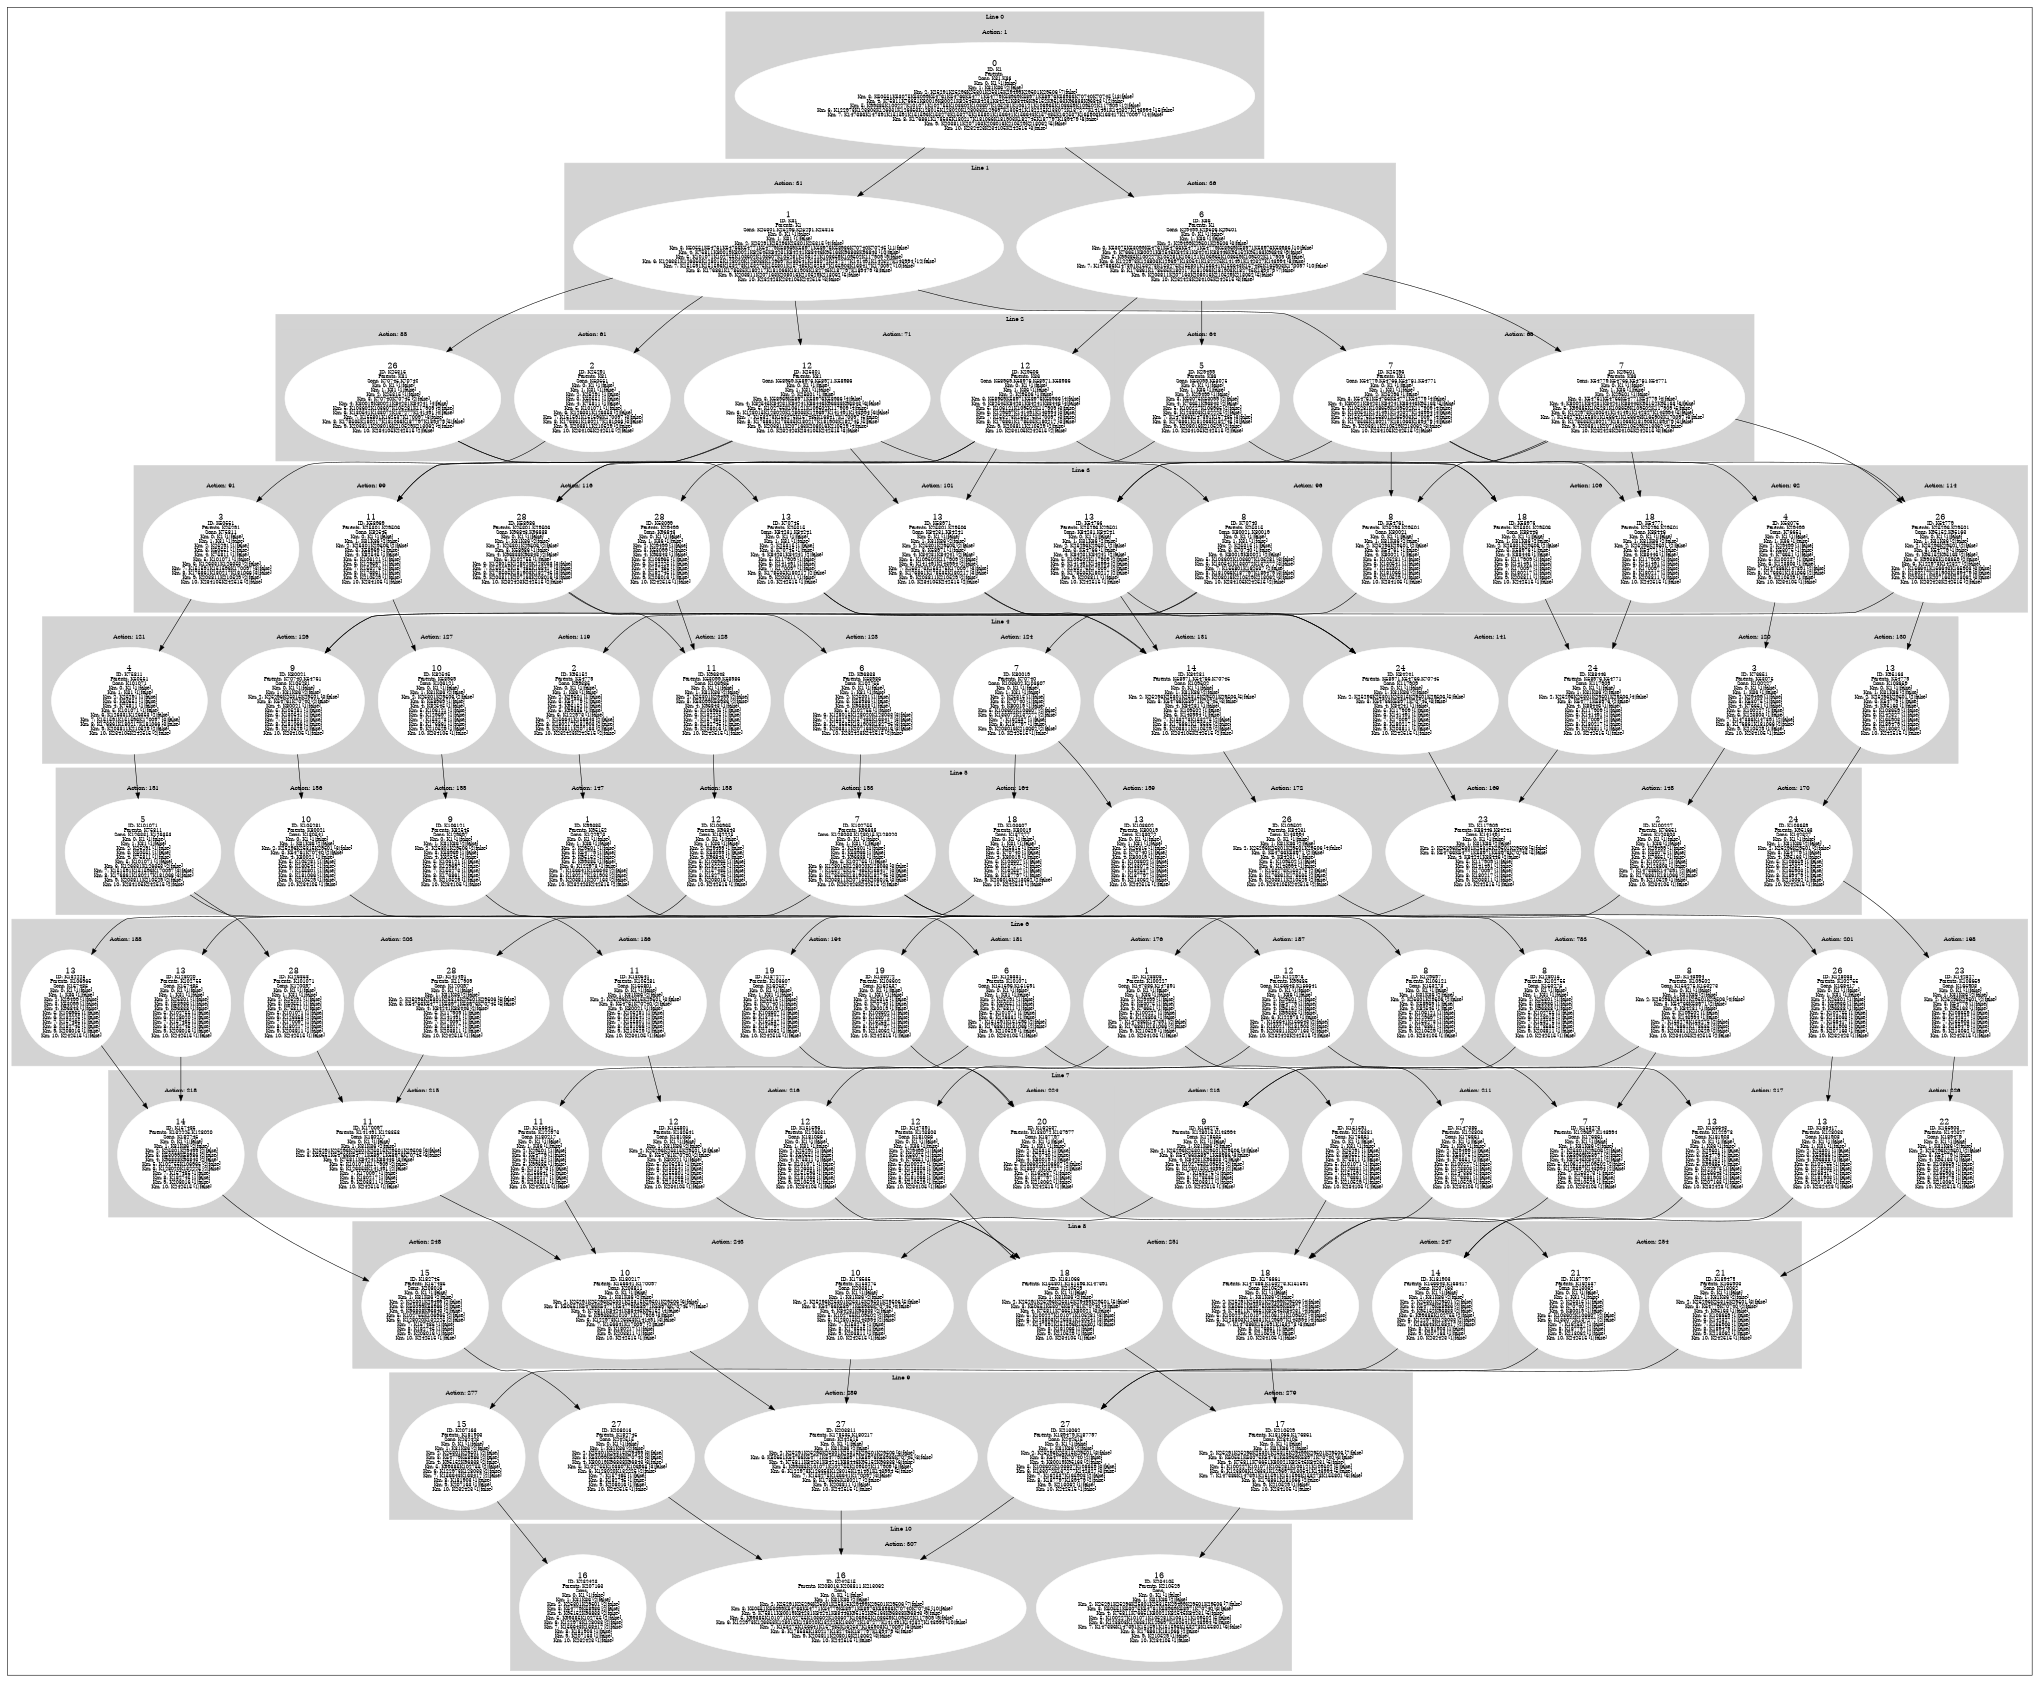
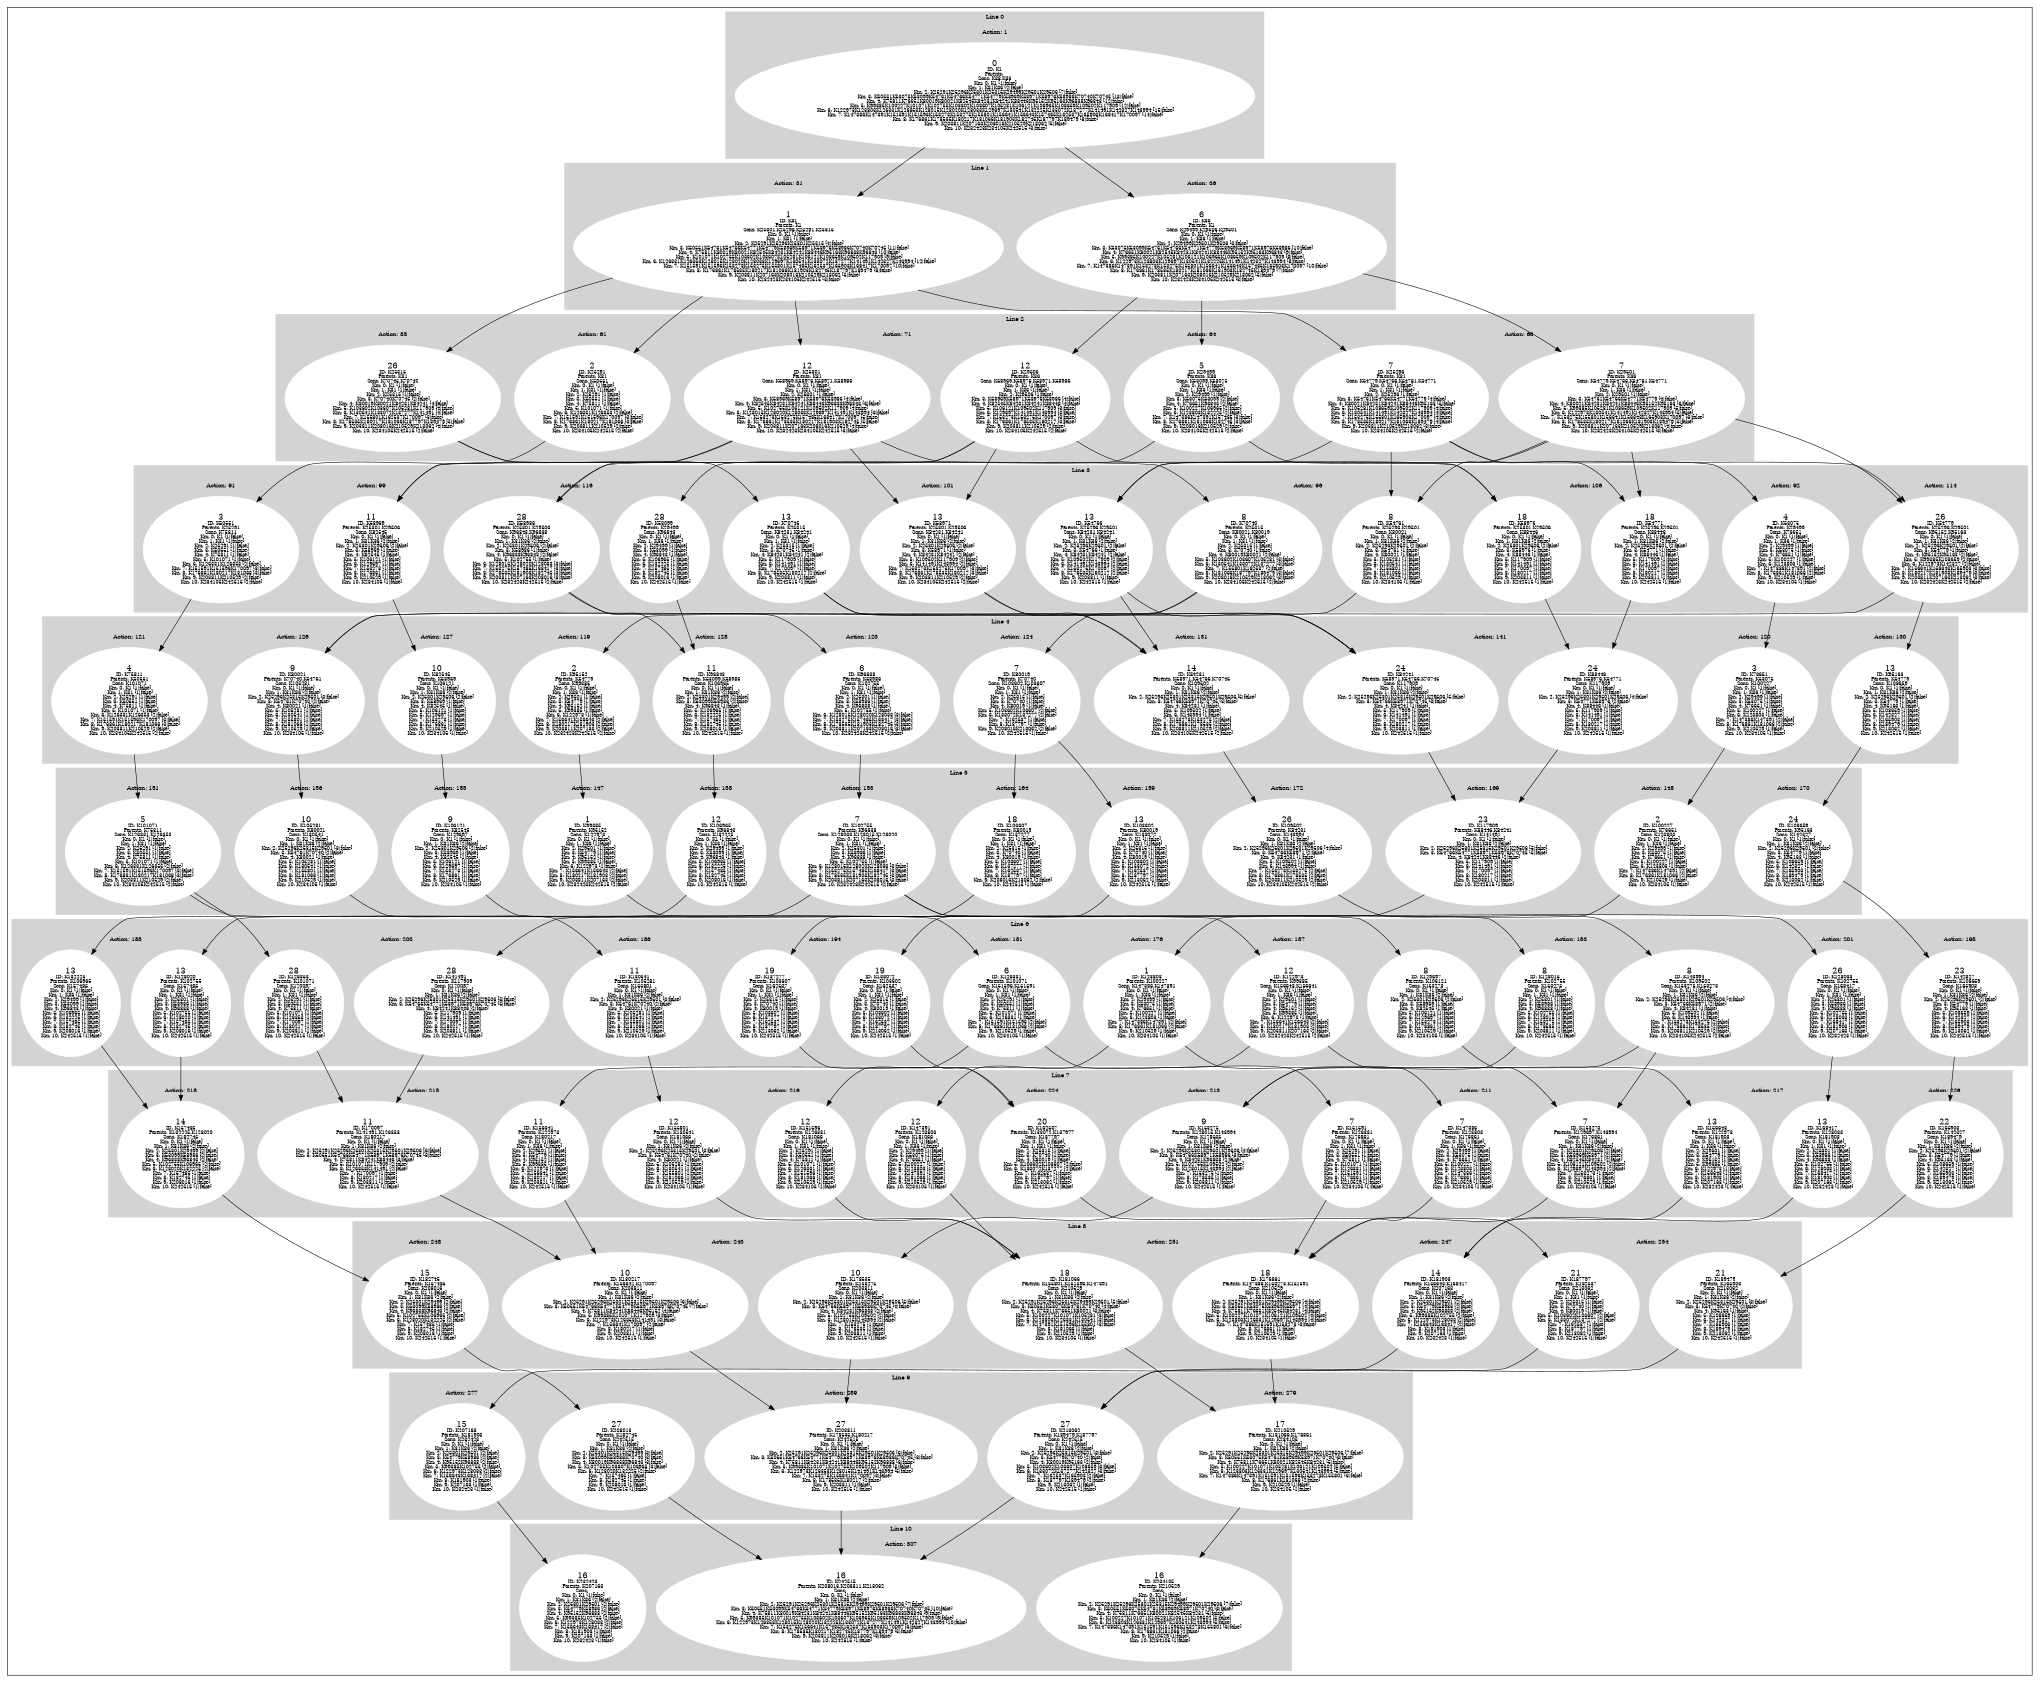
(995, 79) -> (995, 79)
(1571, 940) -> (1571, 940)
